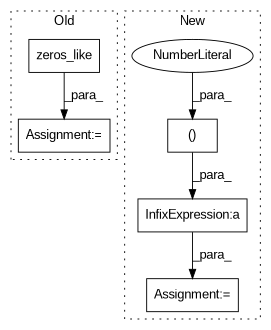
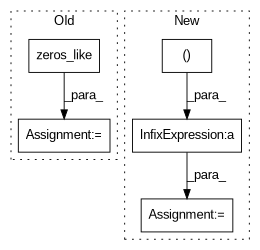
(192, 56) -> none
